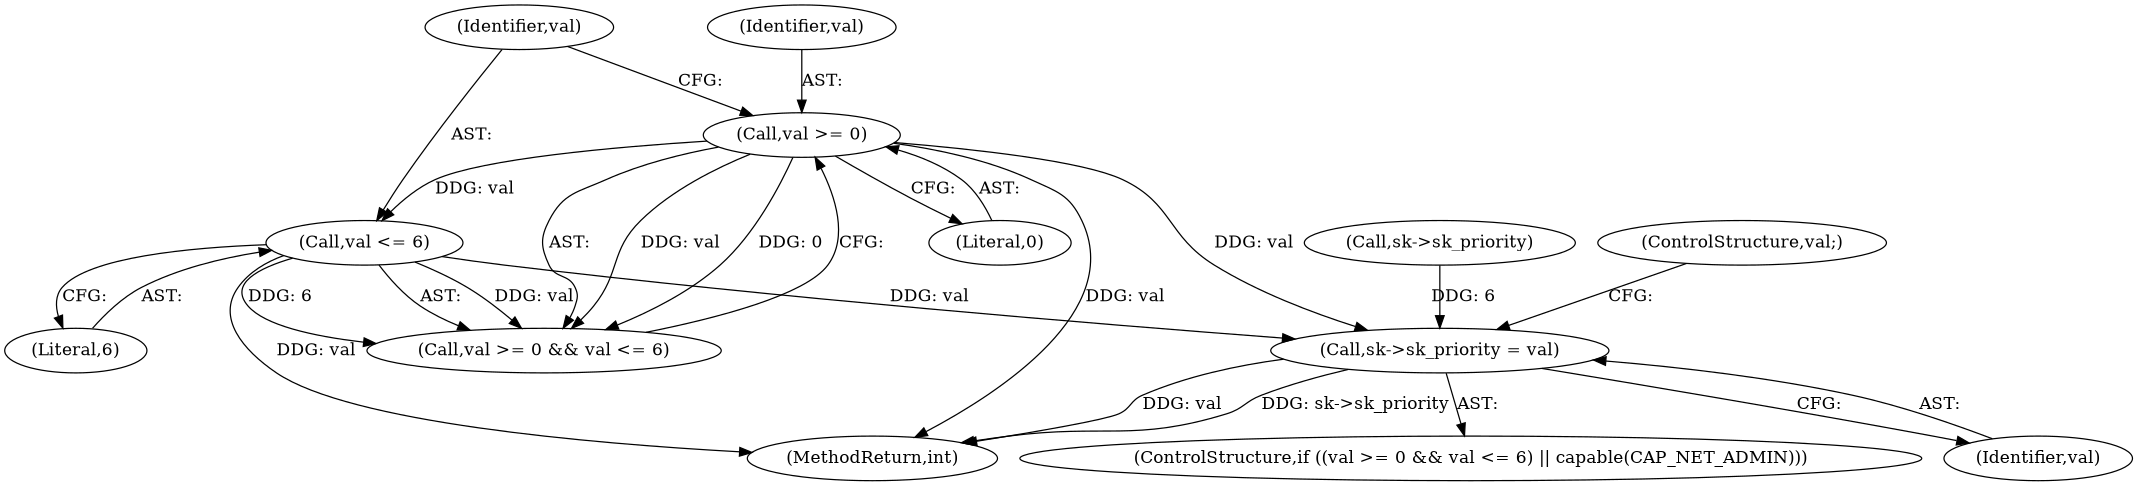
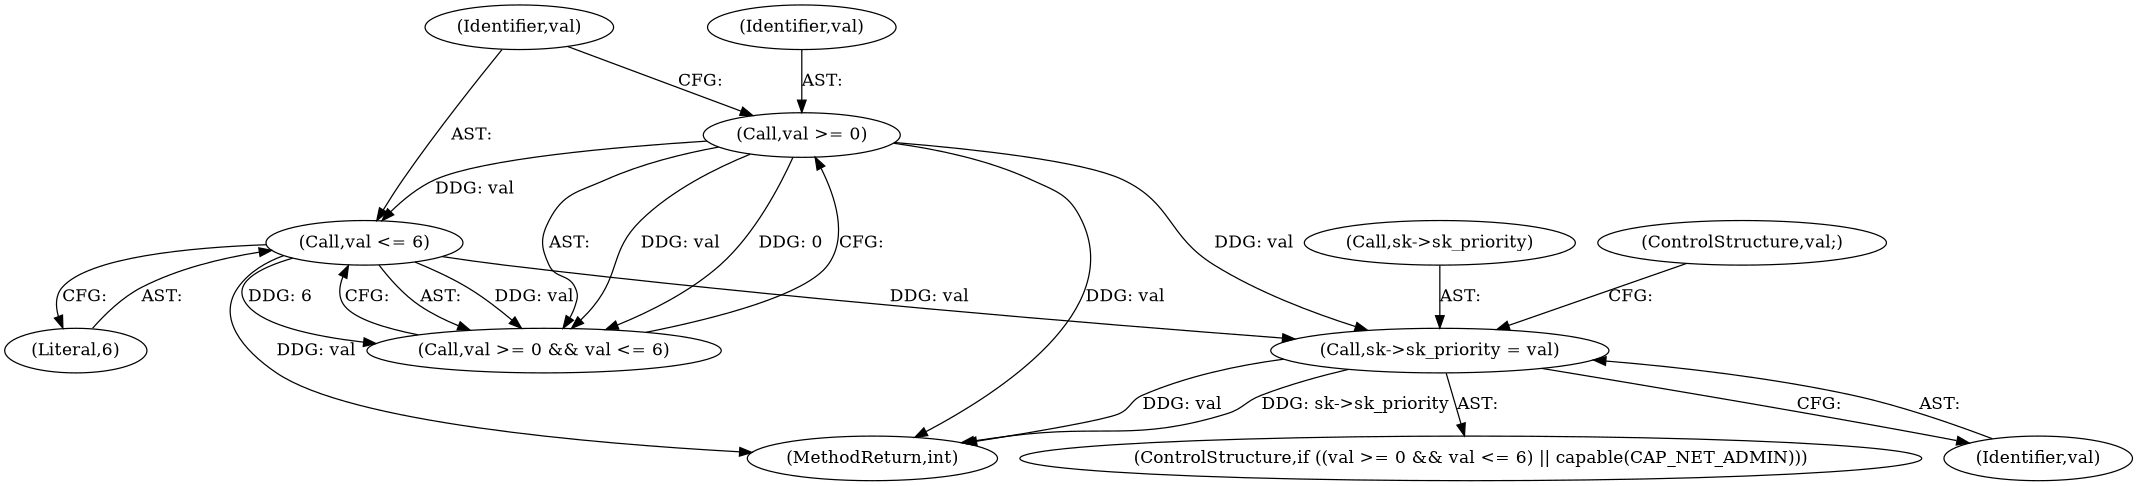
(1000, 243) -> none
(1463, 297) -> (1463, 297)
none -> (365, 320)
